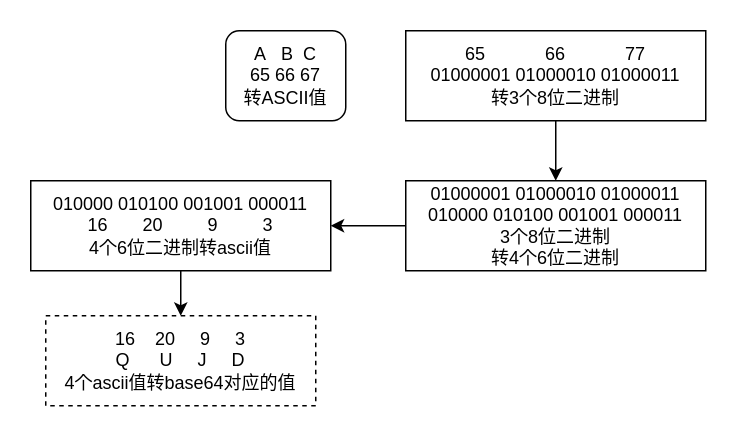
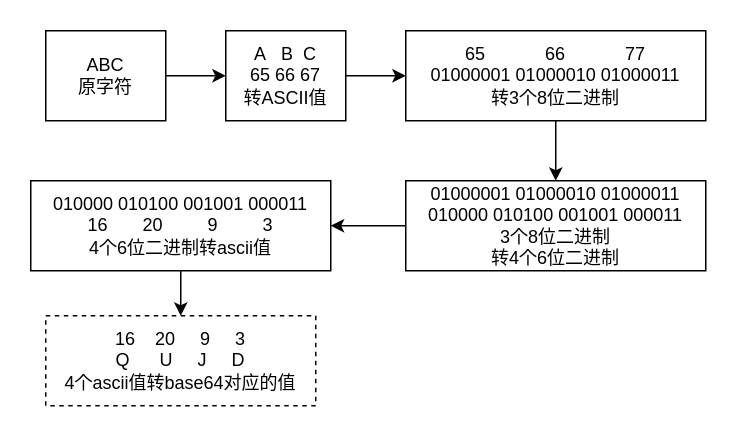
none -> (106, 76)
none -> (191, 76)
(286, 76) -> (286, 76)
none -> (371, 76)
